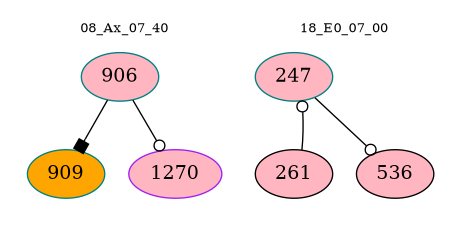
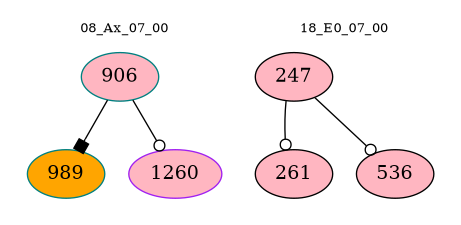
(125, 29) -> (125, 29)
(294, 77) -> (294, 77)
(303, 131) -> (285, 120)
(66, 174) -> (66, 174)
(175, 174) -> (175, 174)
